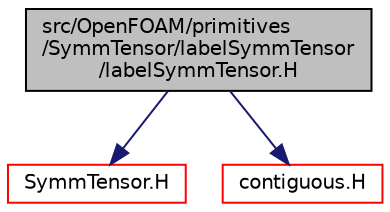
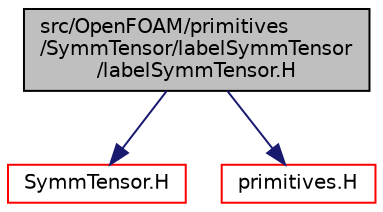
(303, 184) -> (299, 184)
